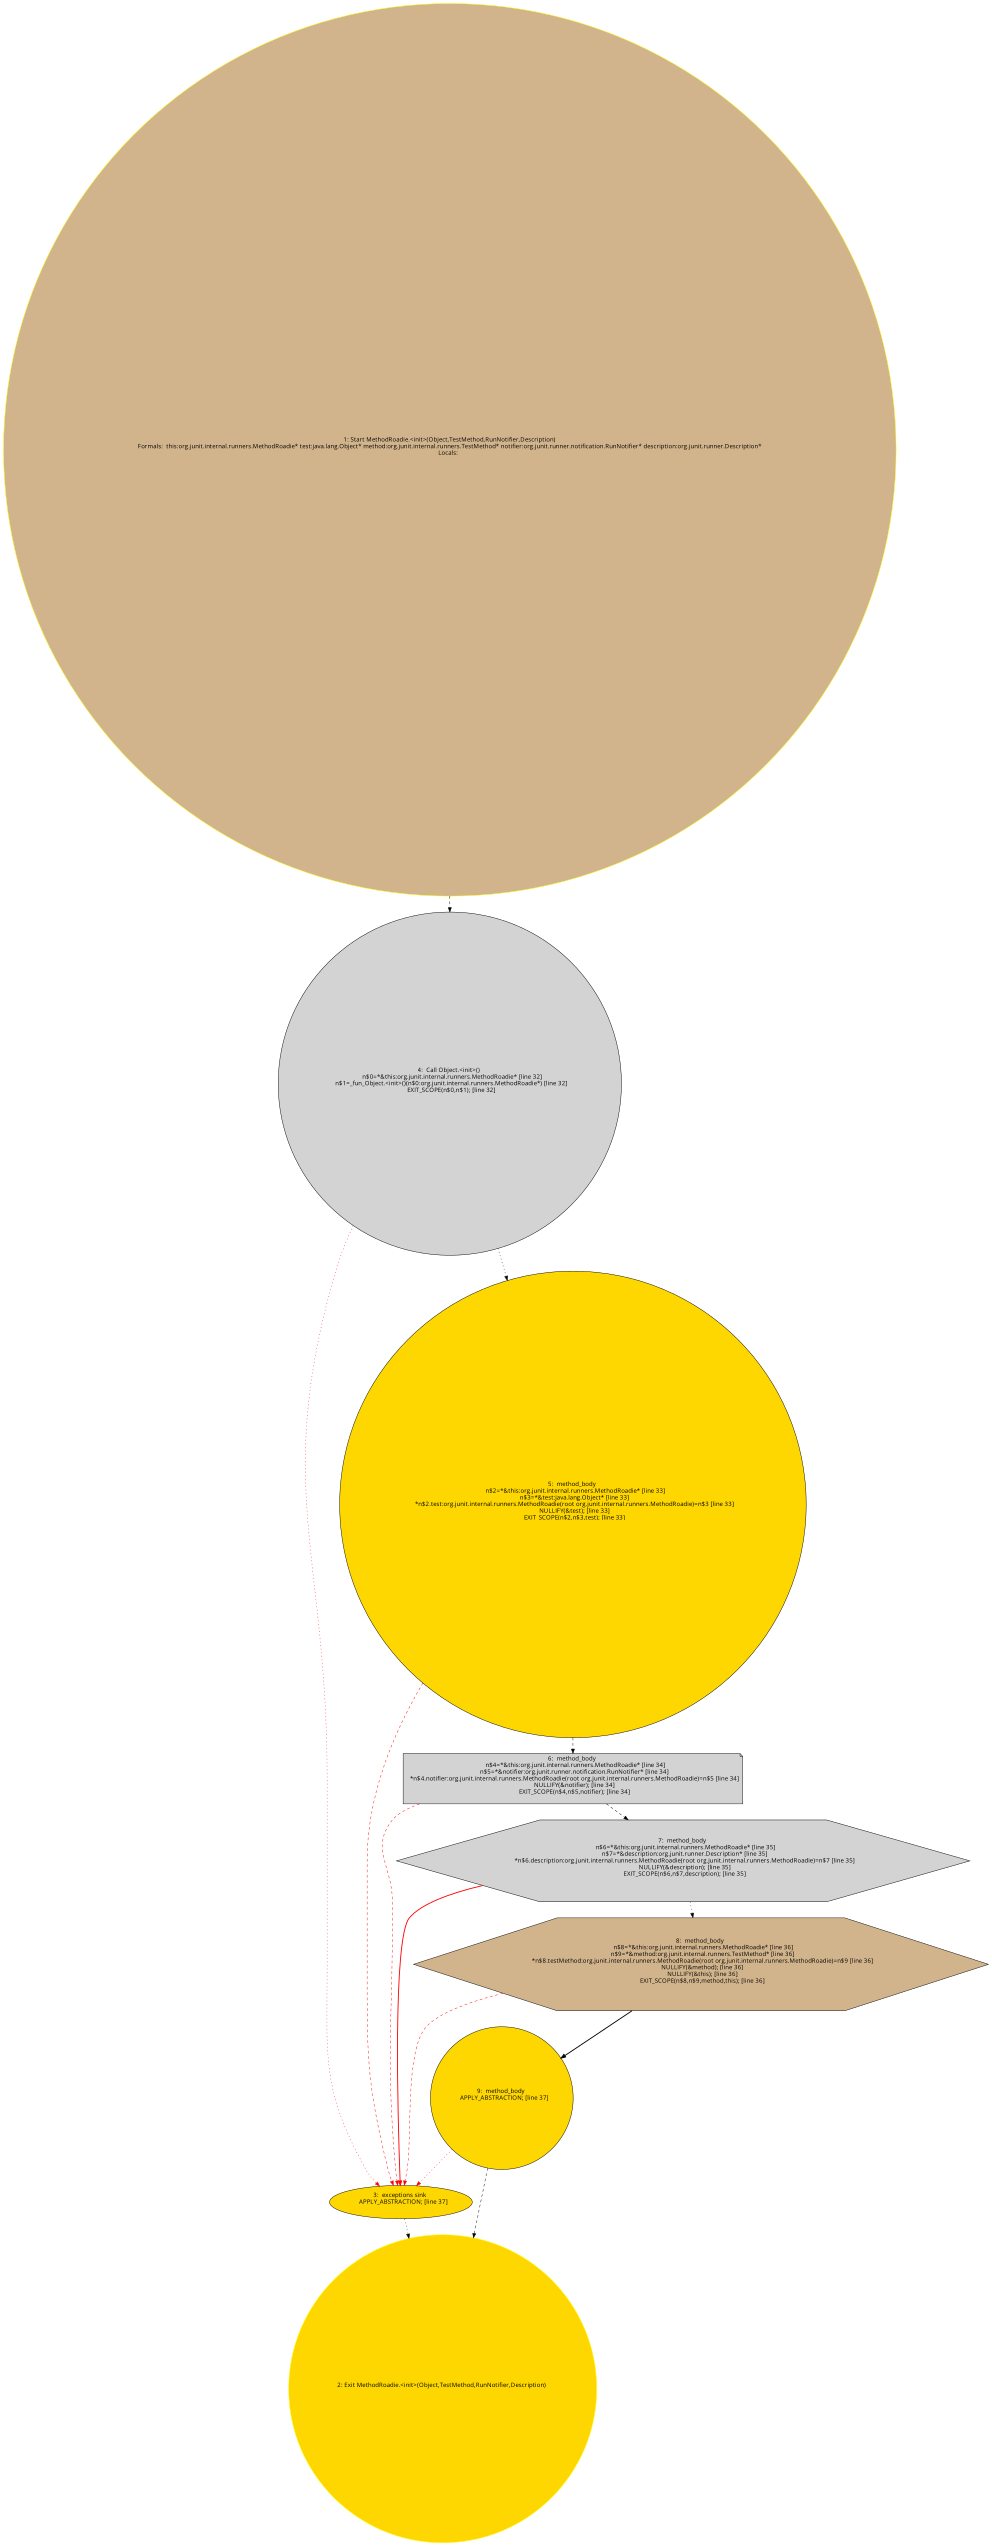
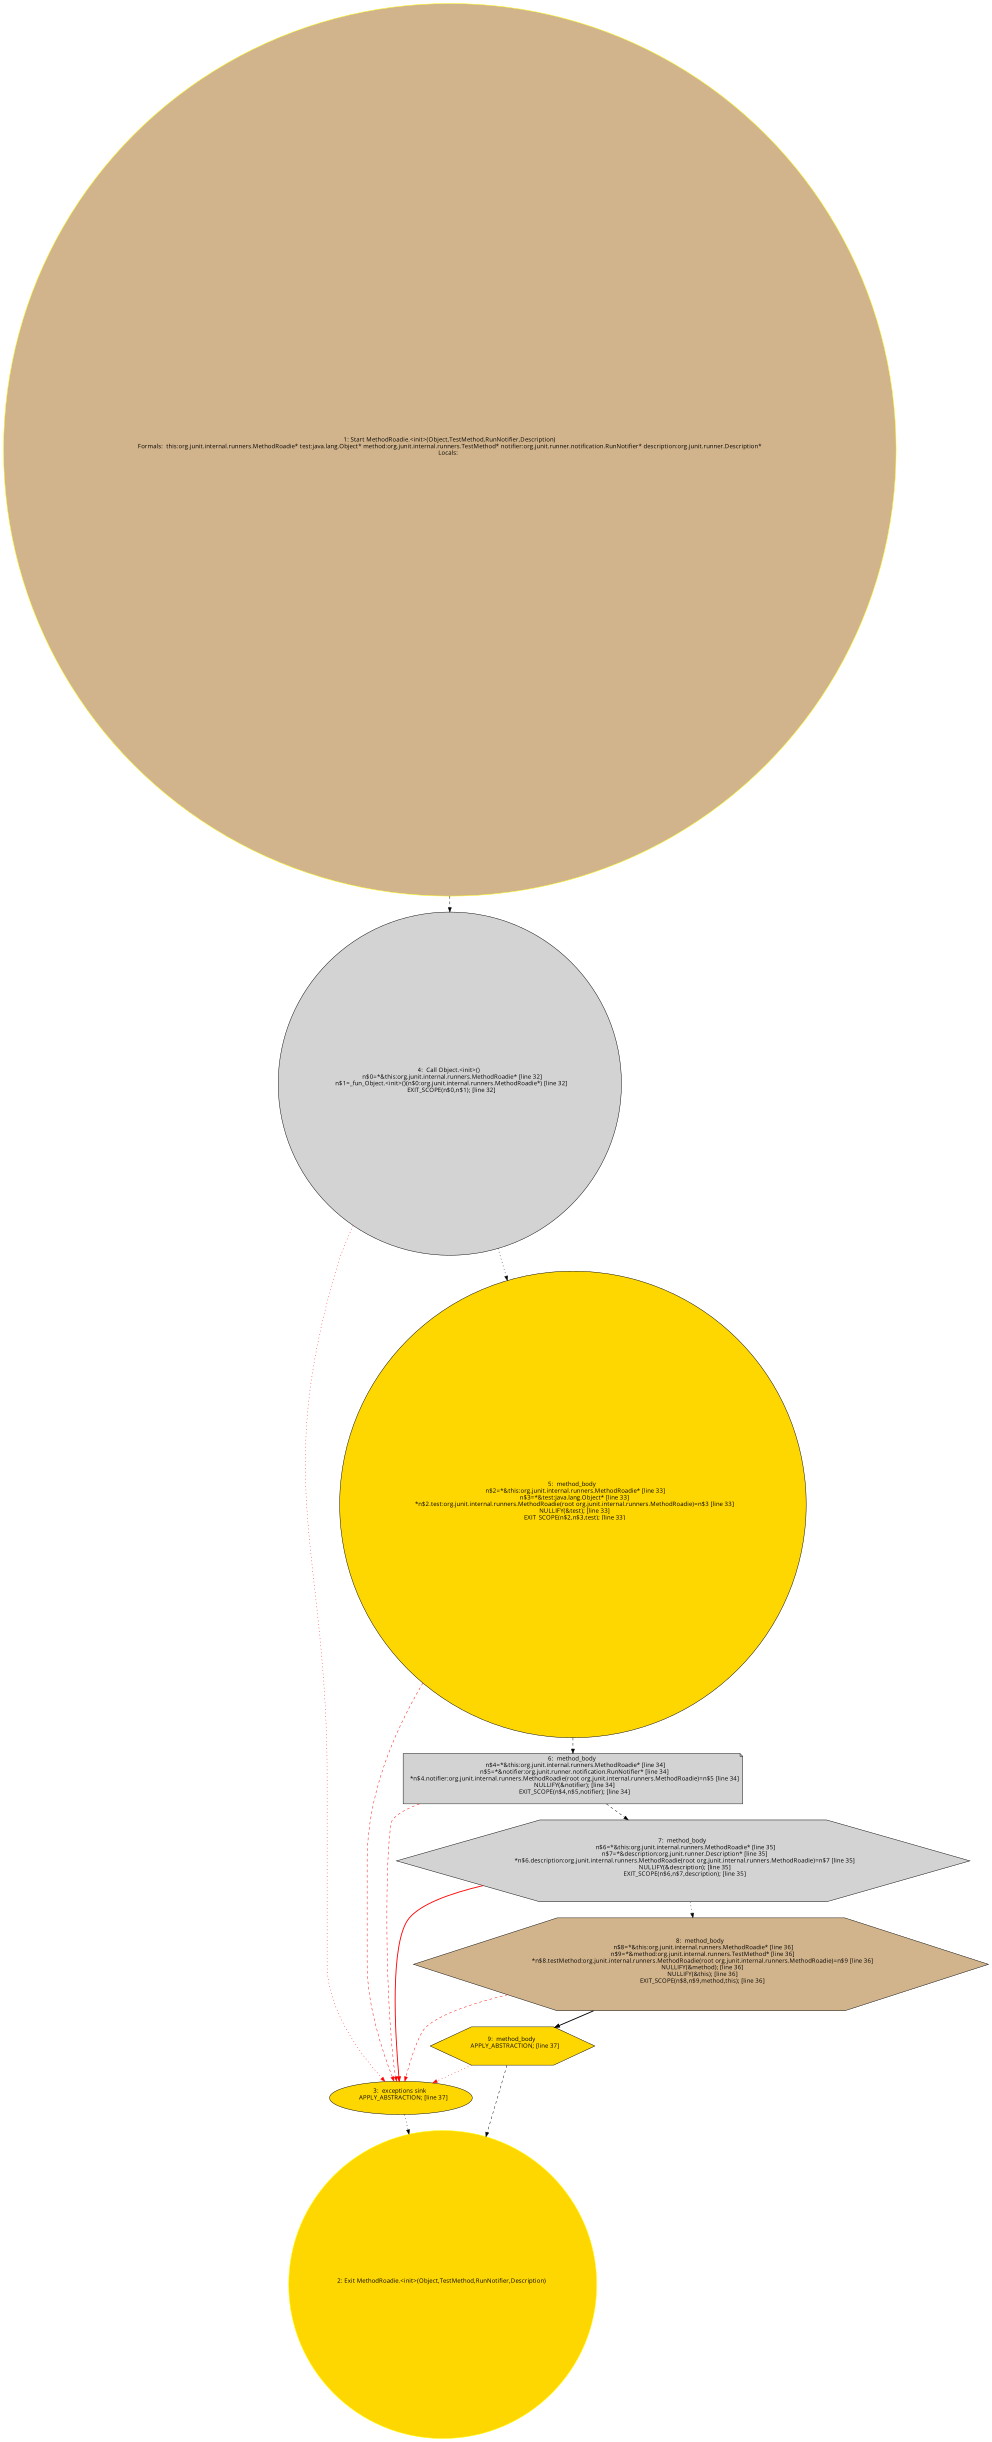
(502, 2098) -> (512, 2046)
